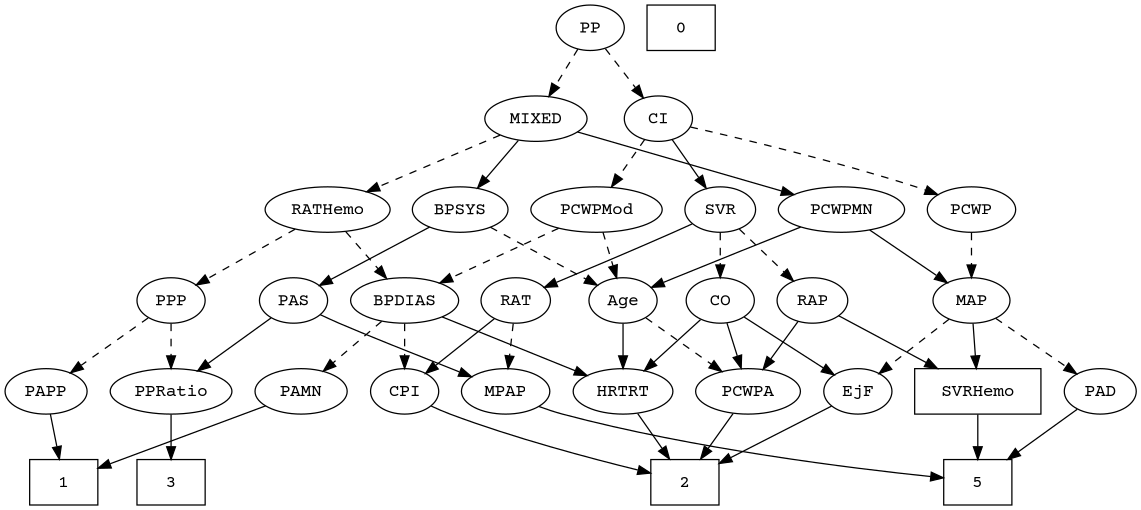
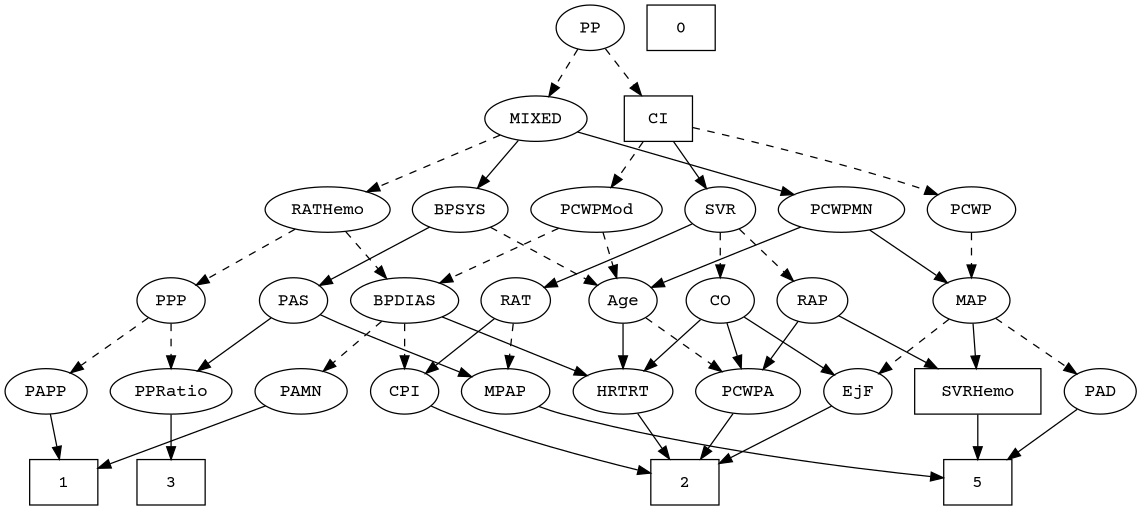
(658, 119) -> (658, 119)
